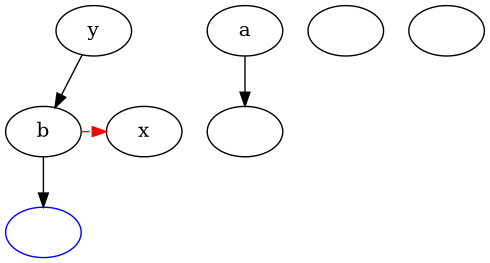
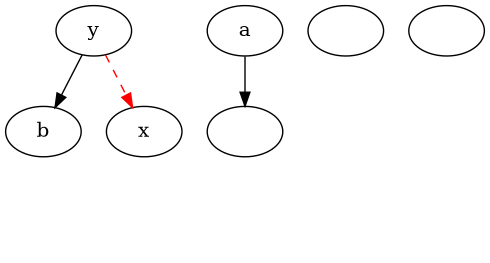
(87, 132) -> (116, 75)
(43, 232) -> none
